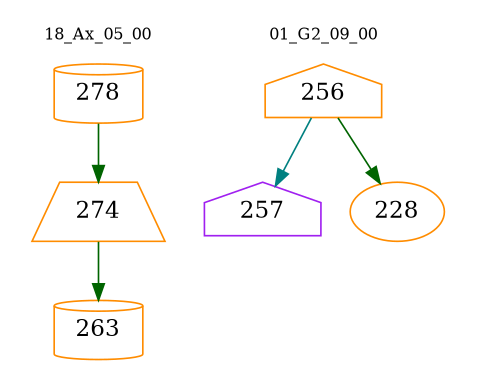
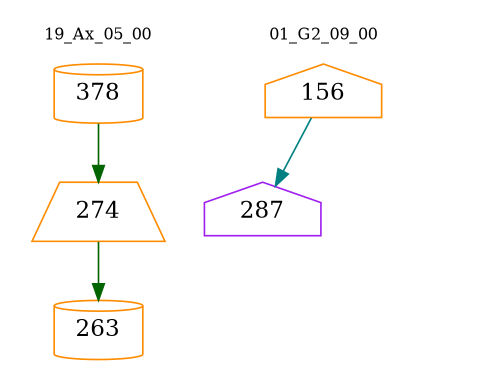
(98, 35) -> (98, 35)
(98, 94) -> (98, 94)
(323, 94) -> (323, 94)
(263, 212) -> (263, 212)
(397, 212) -> none
